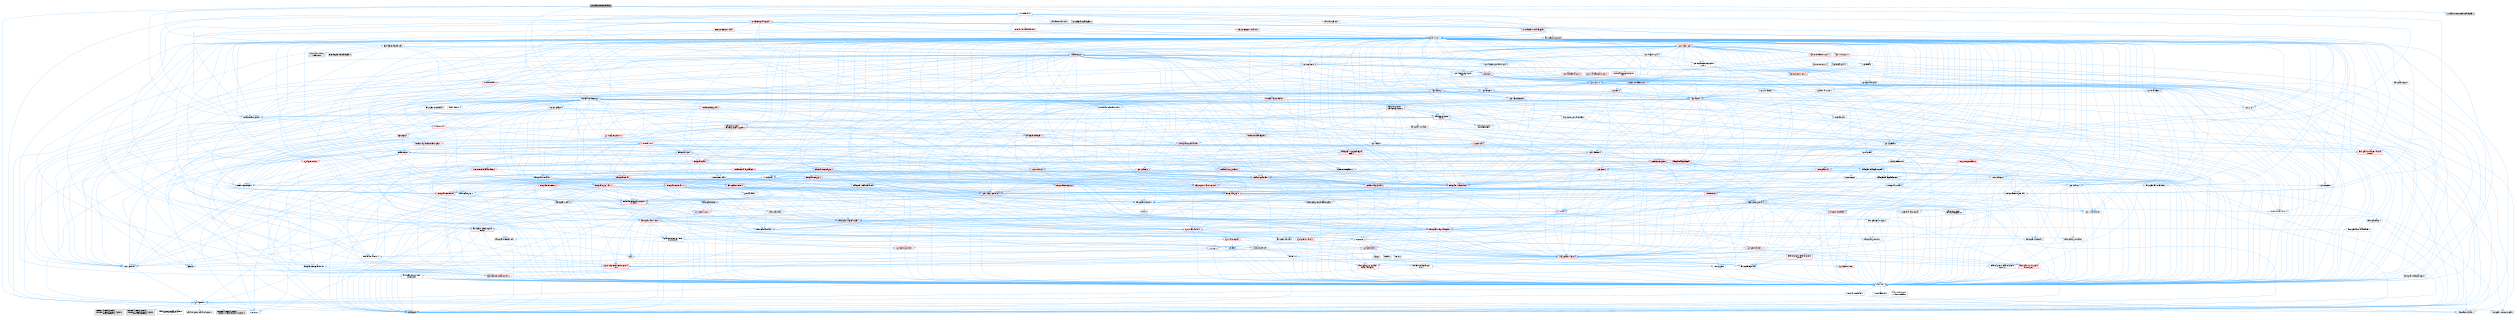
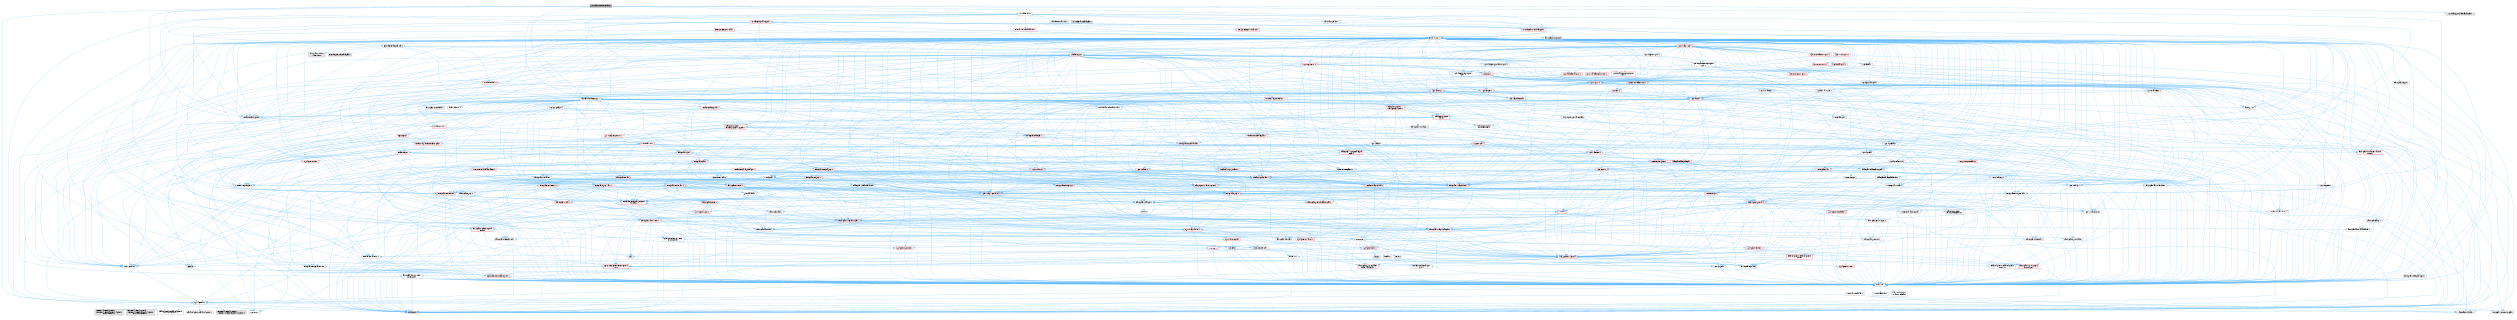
(2460, 14) -> (2460, 14)
(2249, 108) -> (2249, 108)
